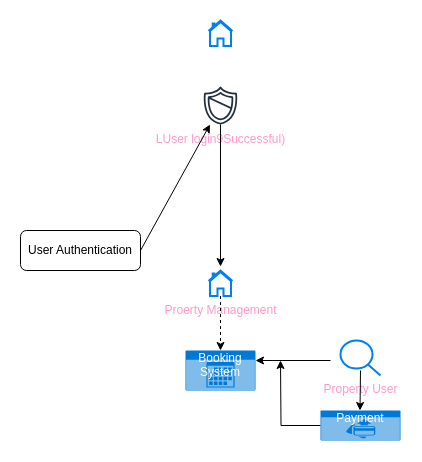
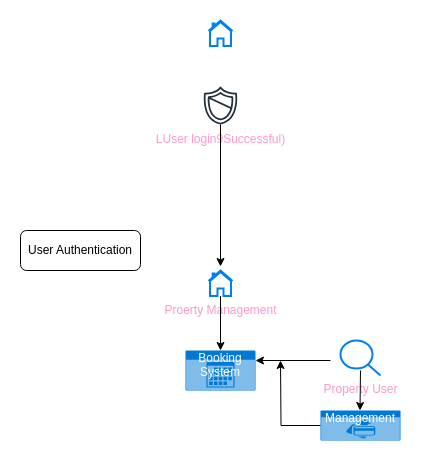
(173, 191) -> none
(221, 320) -> (221, 320)
(361, 419) -> (361, 419)
